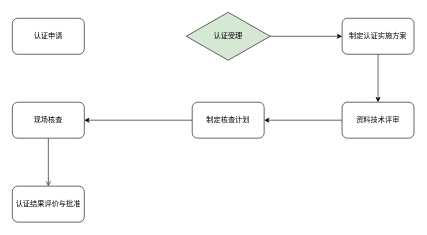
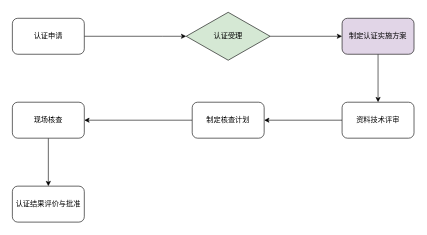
none -> (180, 36)
(378, 36) -> (378, 36)
(48, 182) -> (48, 180)
